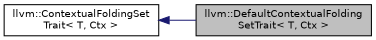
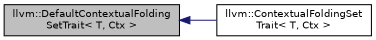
(183, 20) -> (203, 20)
